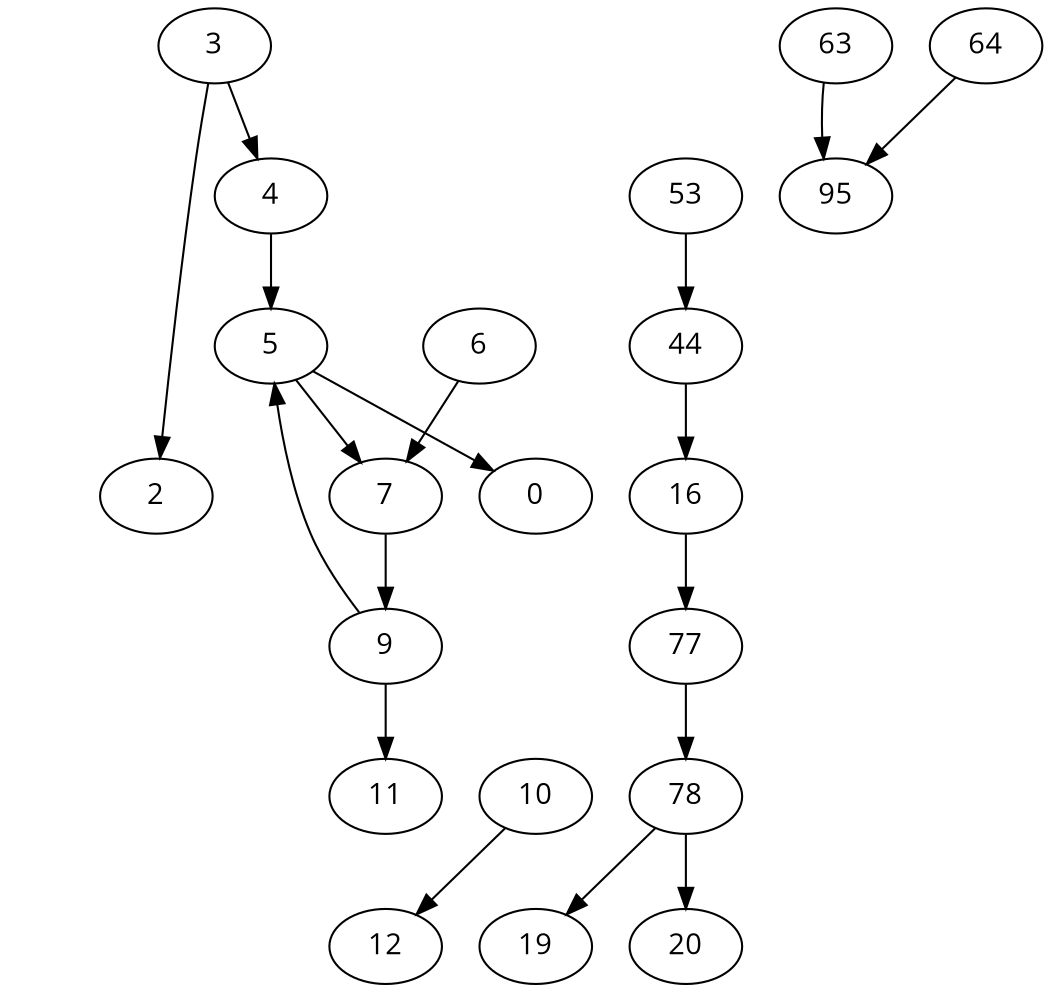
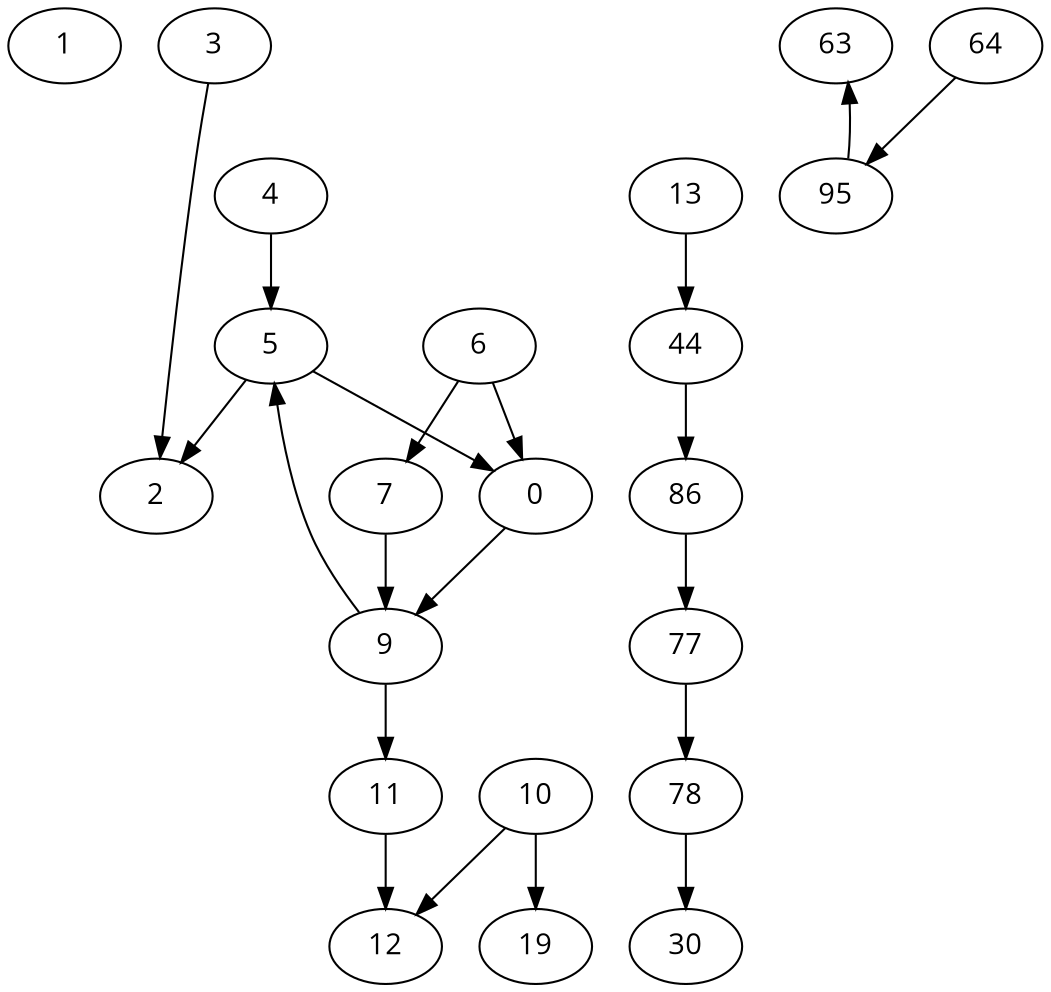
none -> (65, 46)
(822, 110) -> (850, 131)
(239, 111) -> none
(686, 196) -> (686, 196)
none -> (504, 411)
(322, 413) -> (220, 413)
(686, 496) -> (686, 496)
none -> (468, 564)
none -> (386, 861)
(619, 864) -> (536, 861)
(686, 946) -> (686, 946)
